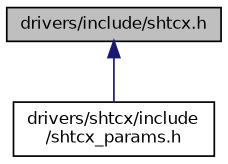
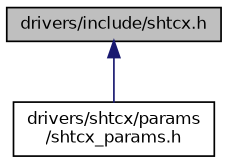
(114, 129) -> (114, 129)
